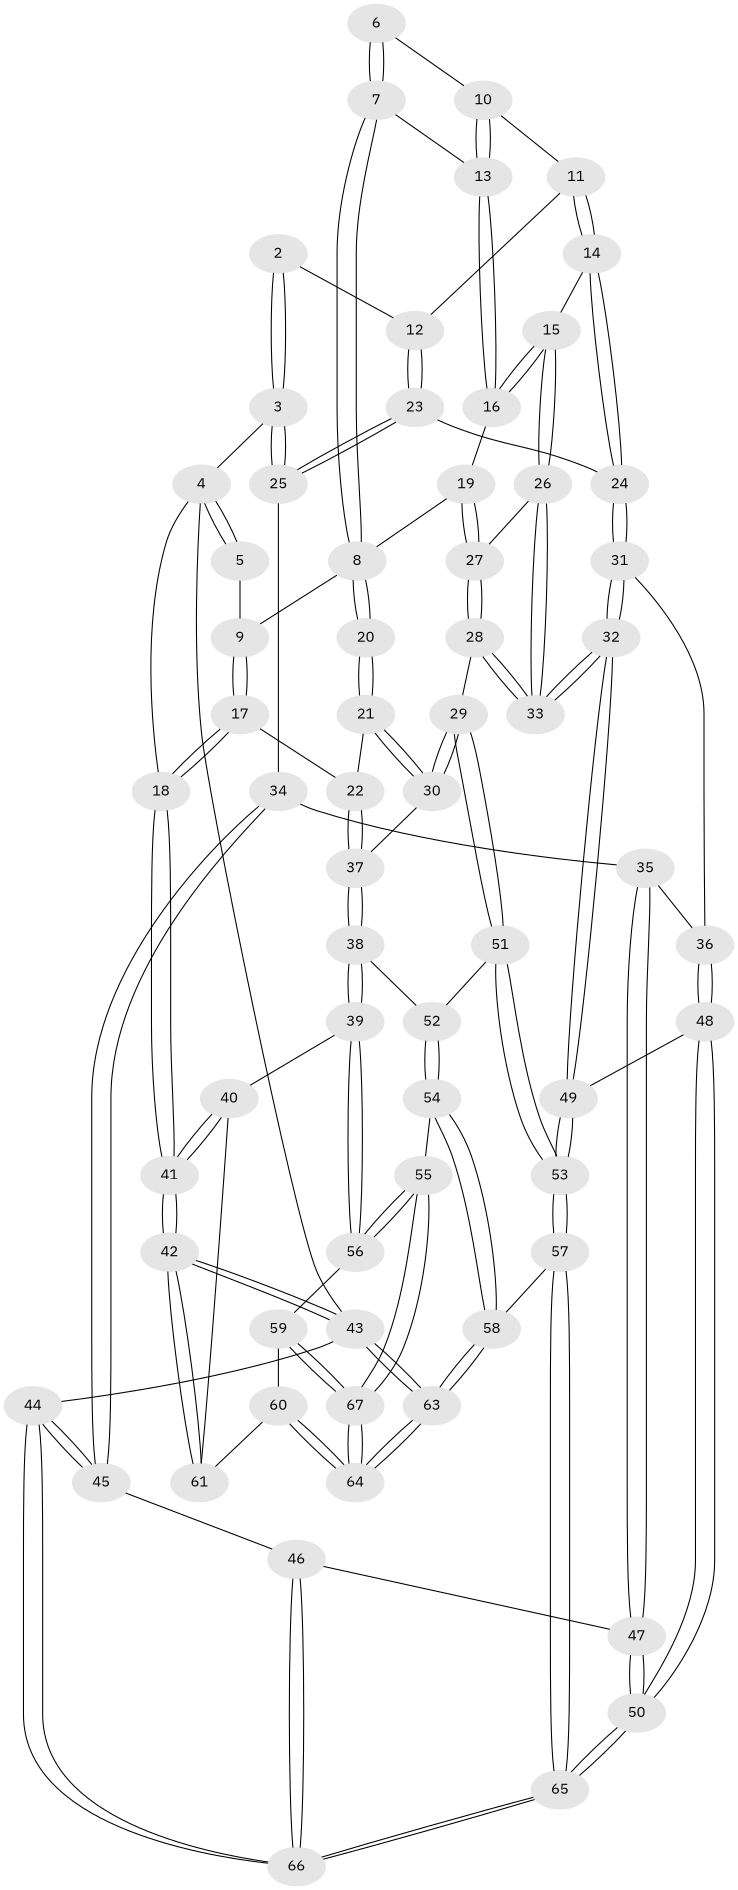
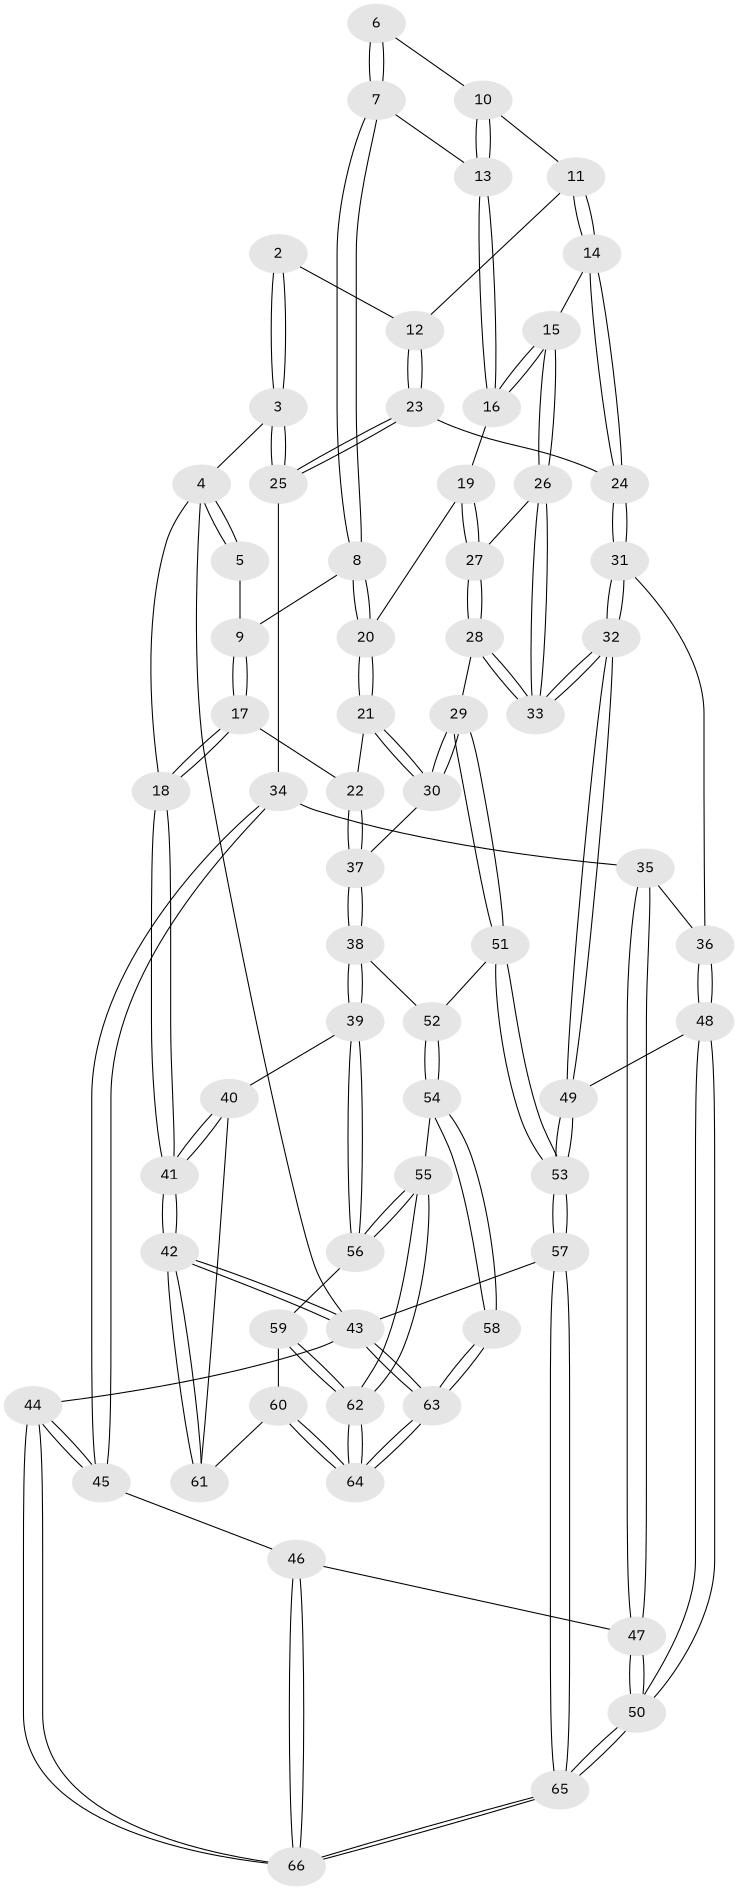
(412, 523) -> (416, 561)
(526, 1291) -> (458, 1291)
(355, 1406) -> (355, 1406)
